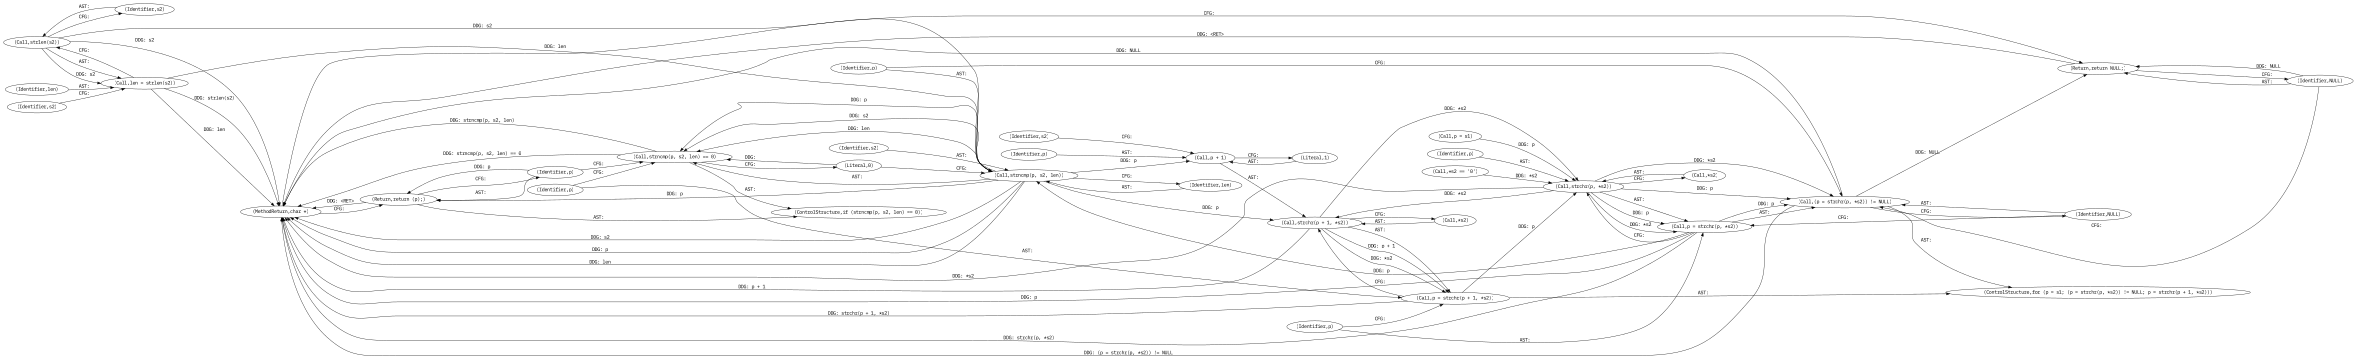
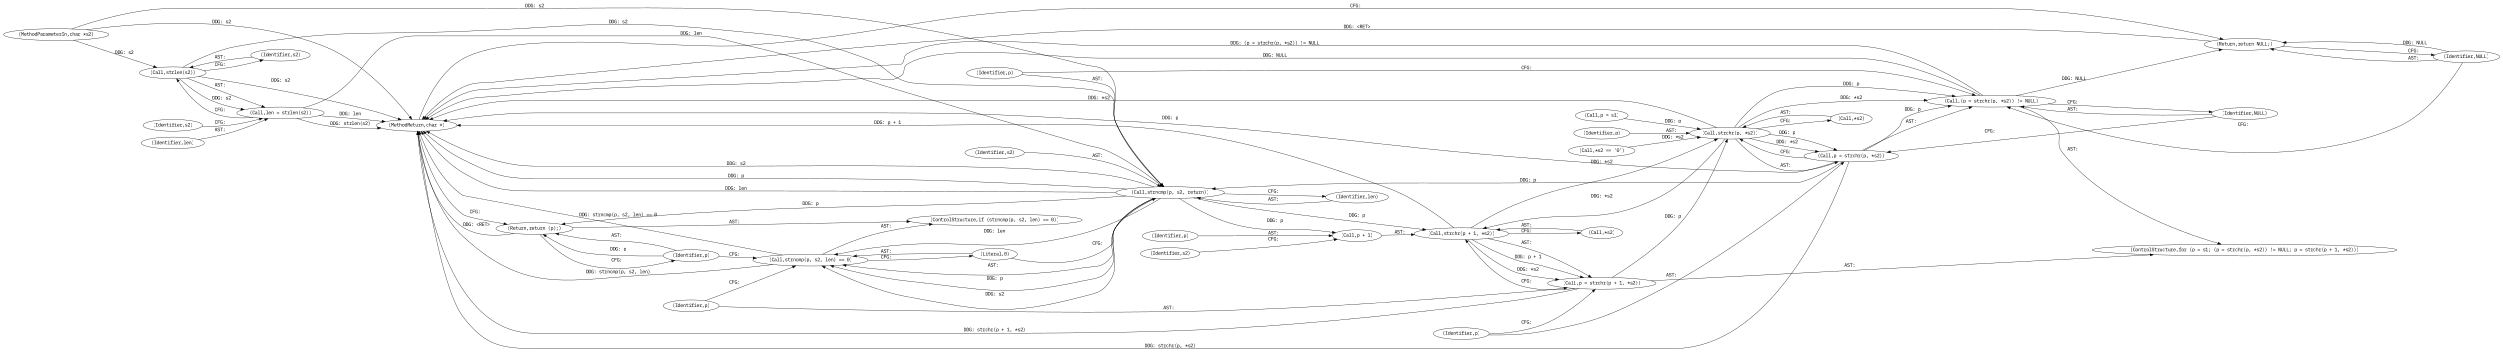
none -> (56, 35)
(752, 157) -> (888, 251)
(1315, 158) -> none
(1029, 176) -> (1170, 193)
